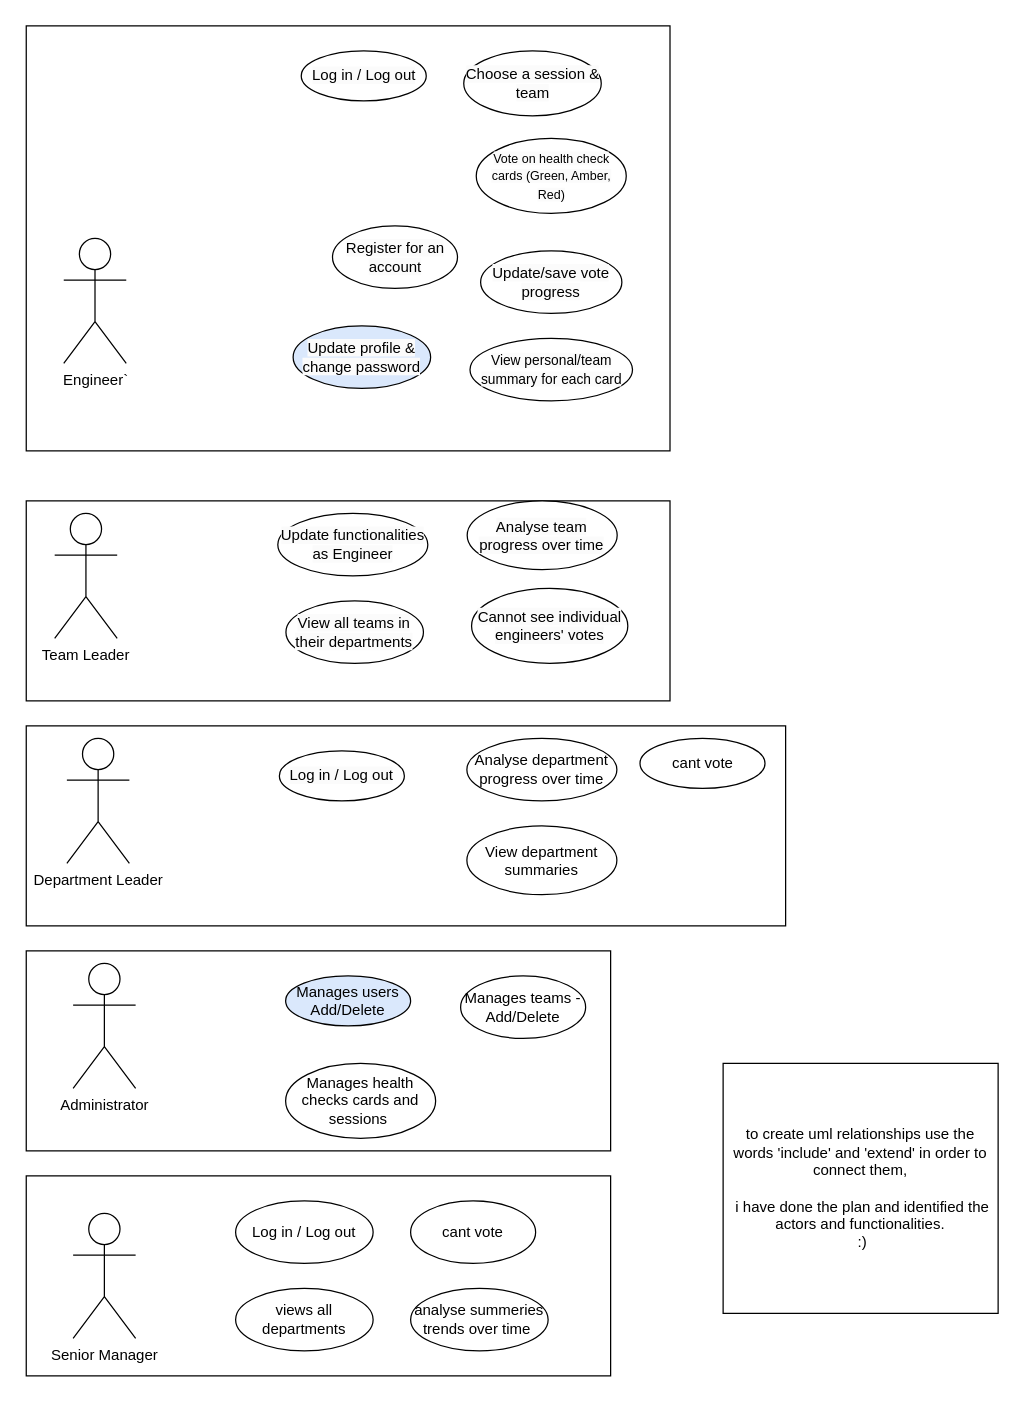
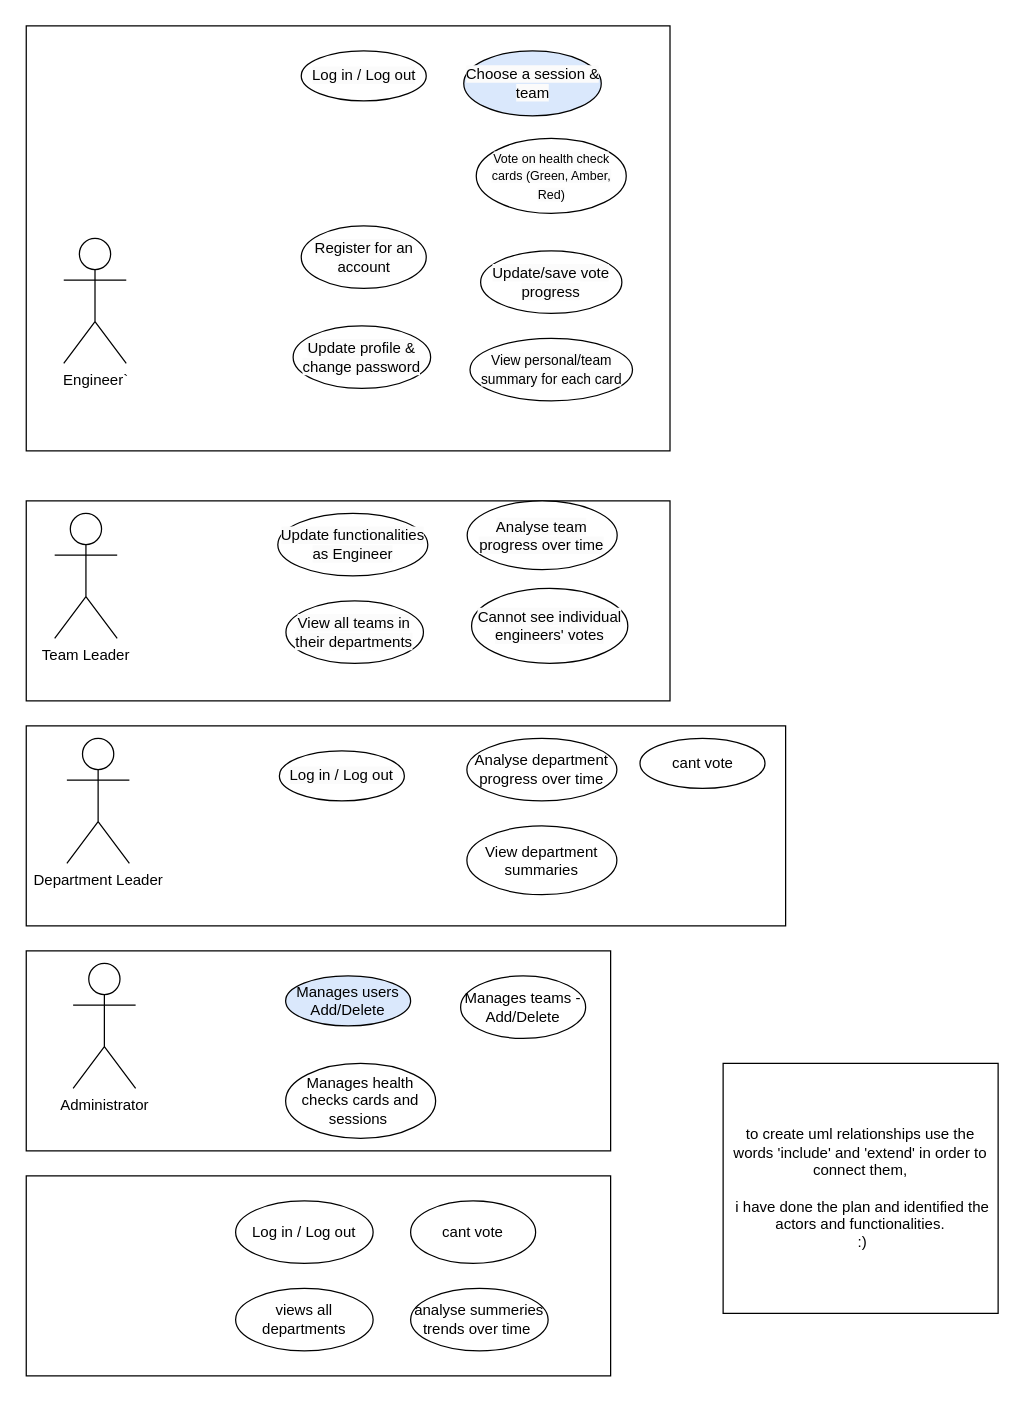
(533, 83) -> (533, 83)
(395, 257) -> (364, 257)
(362, 357) -> (362, 357)
(104, 1276) -> none
